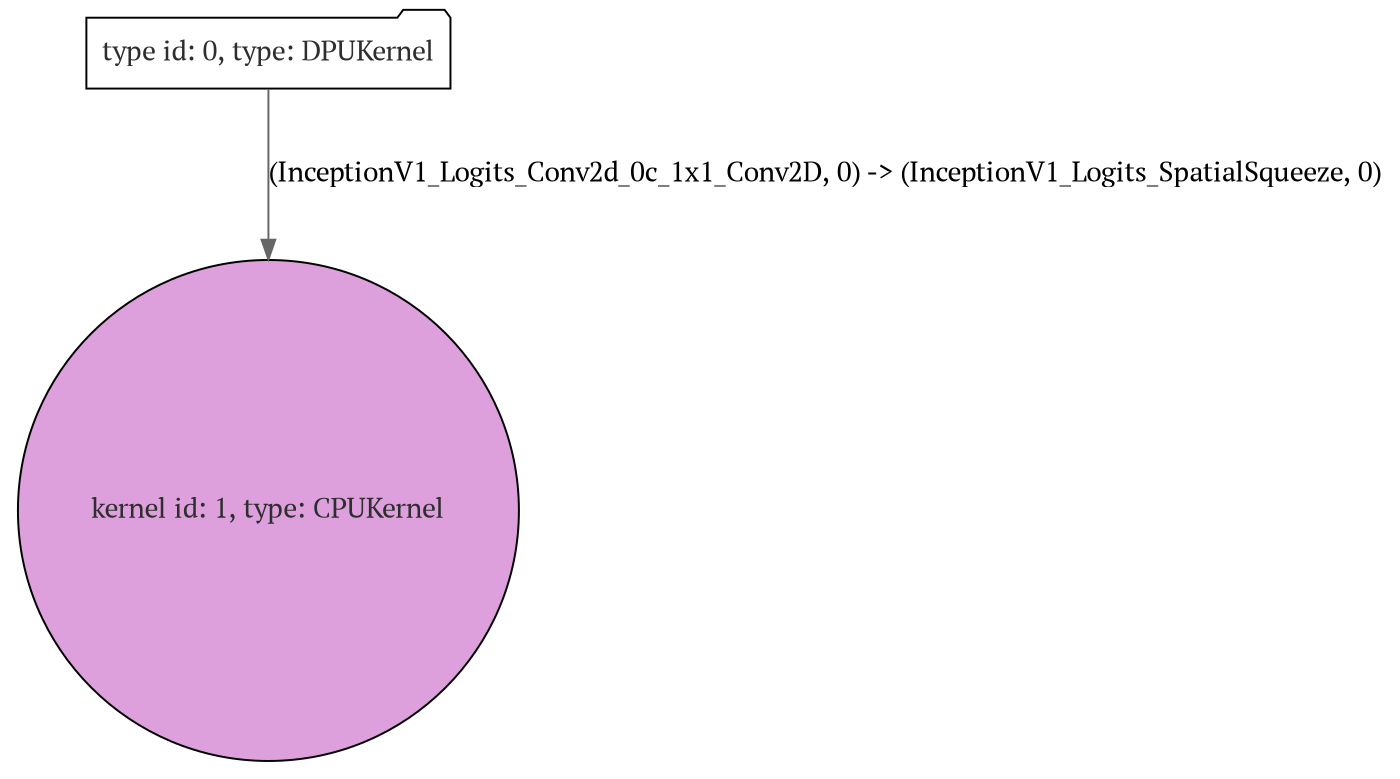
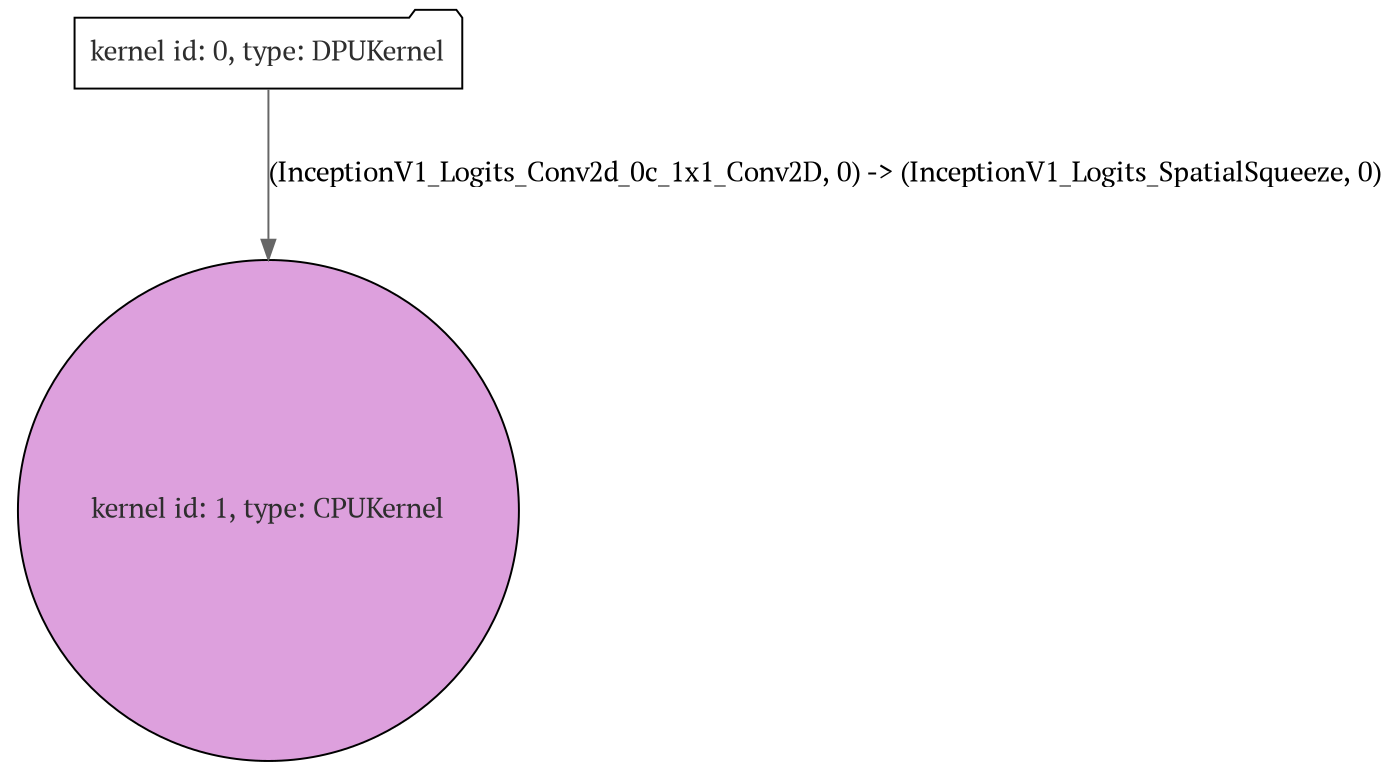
(268, 53) -> (268, 53)
